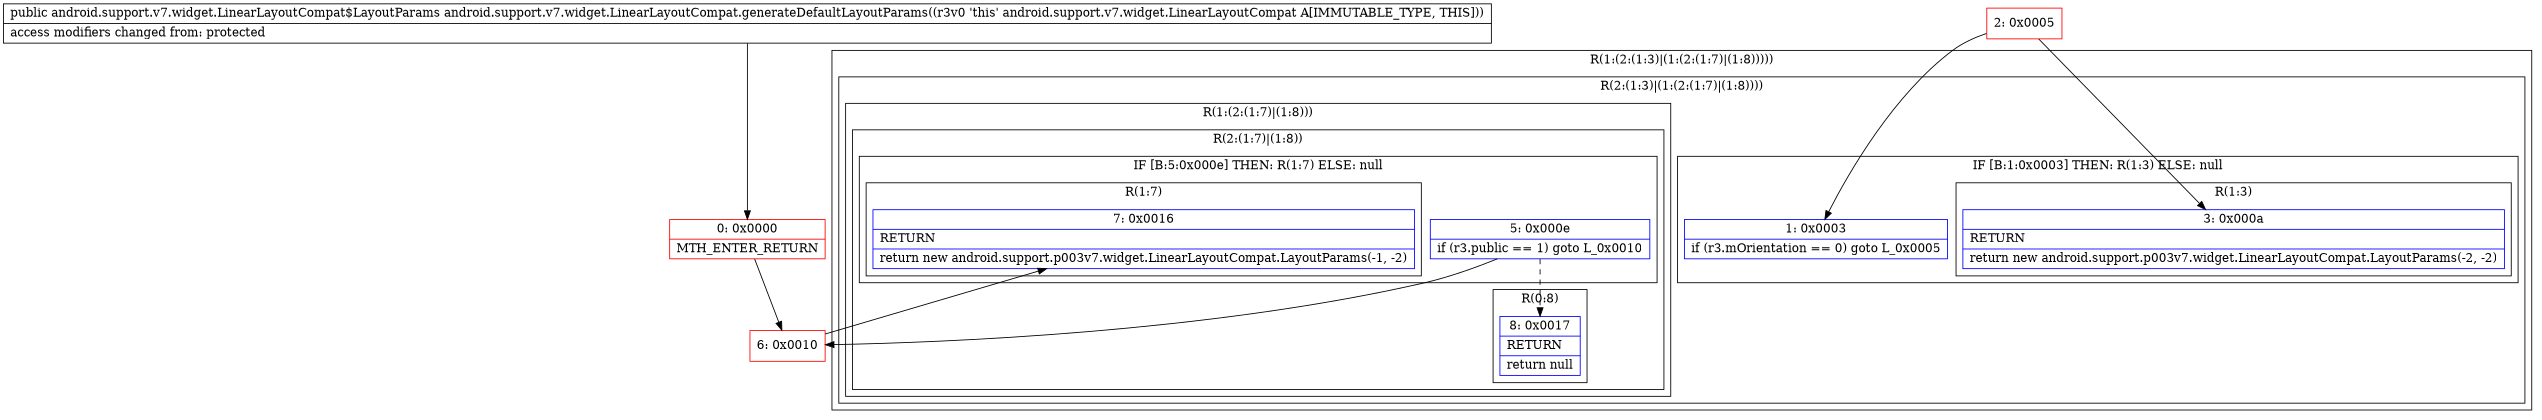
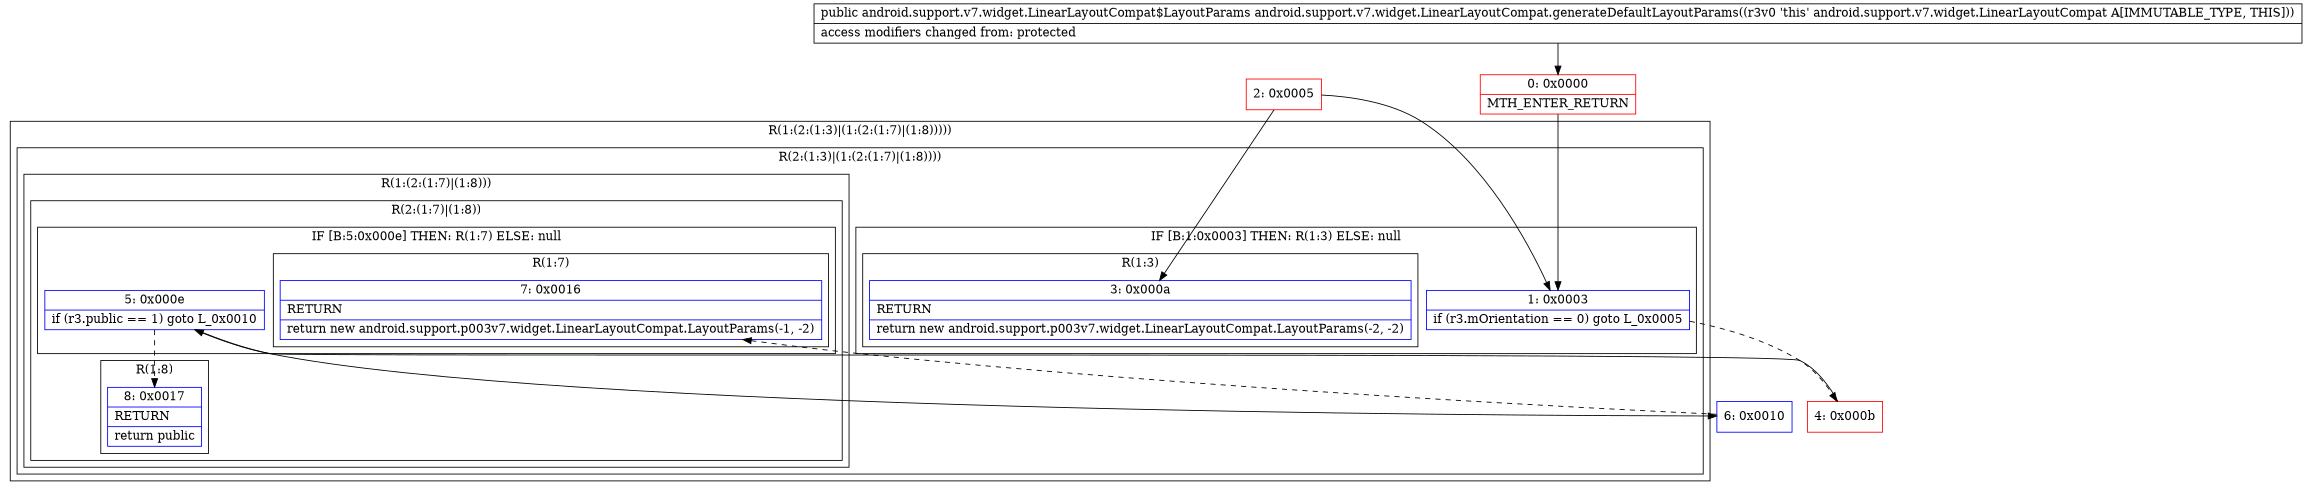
(767, 291) -> (1558, 198)
(1540, 299) -> (155, 370)
(932, 303) -> (1233, 386)
(788, 346) -> (1754, 417)
(1540, 365) -> (155, 436)
none -> (1845, 417)
